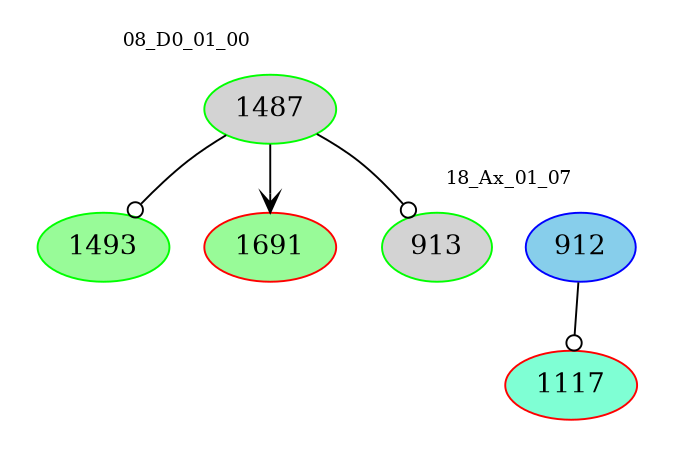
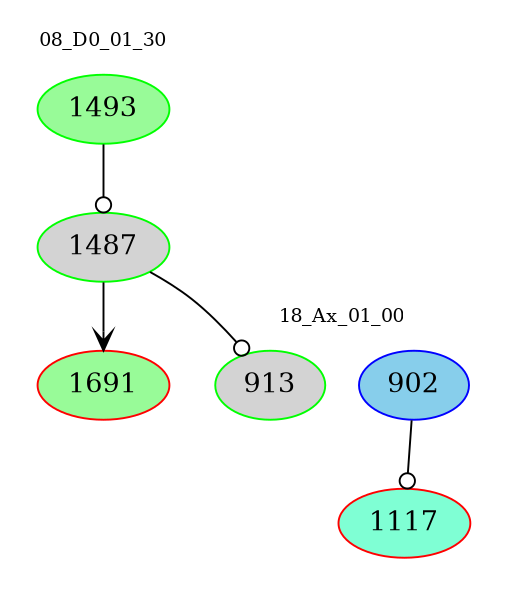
(187, 41) -> (104, 41)
(181, 166) -> (104, 171)
(509, 179) -> (342, 317)
(581, 247) -> (414, 385)
